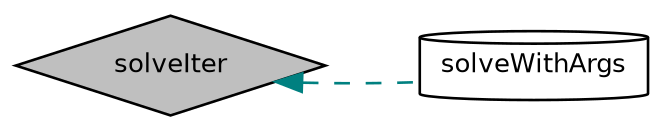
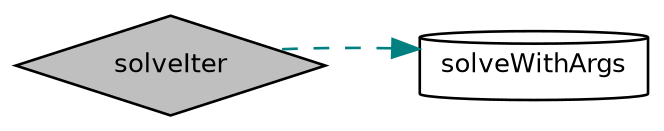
(361, 83) -> (334, 48)
